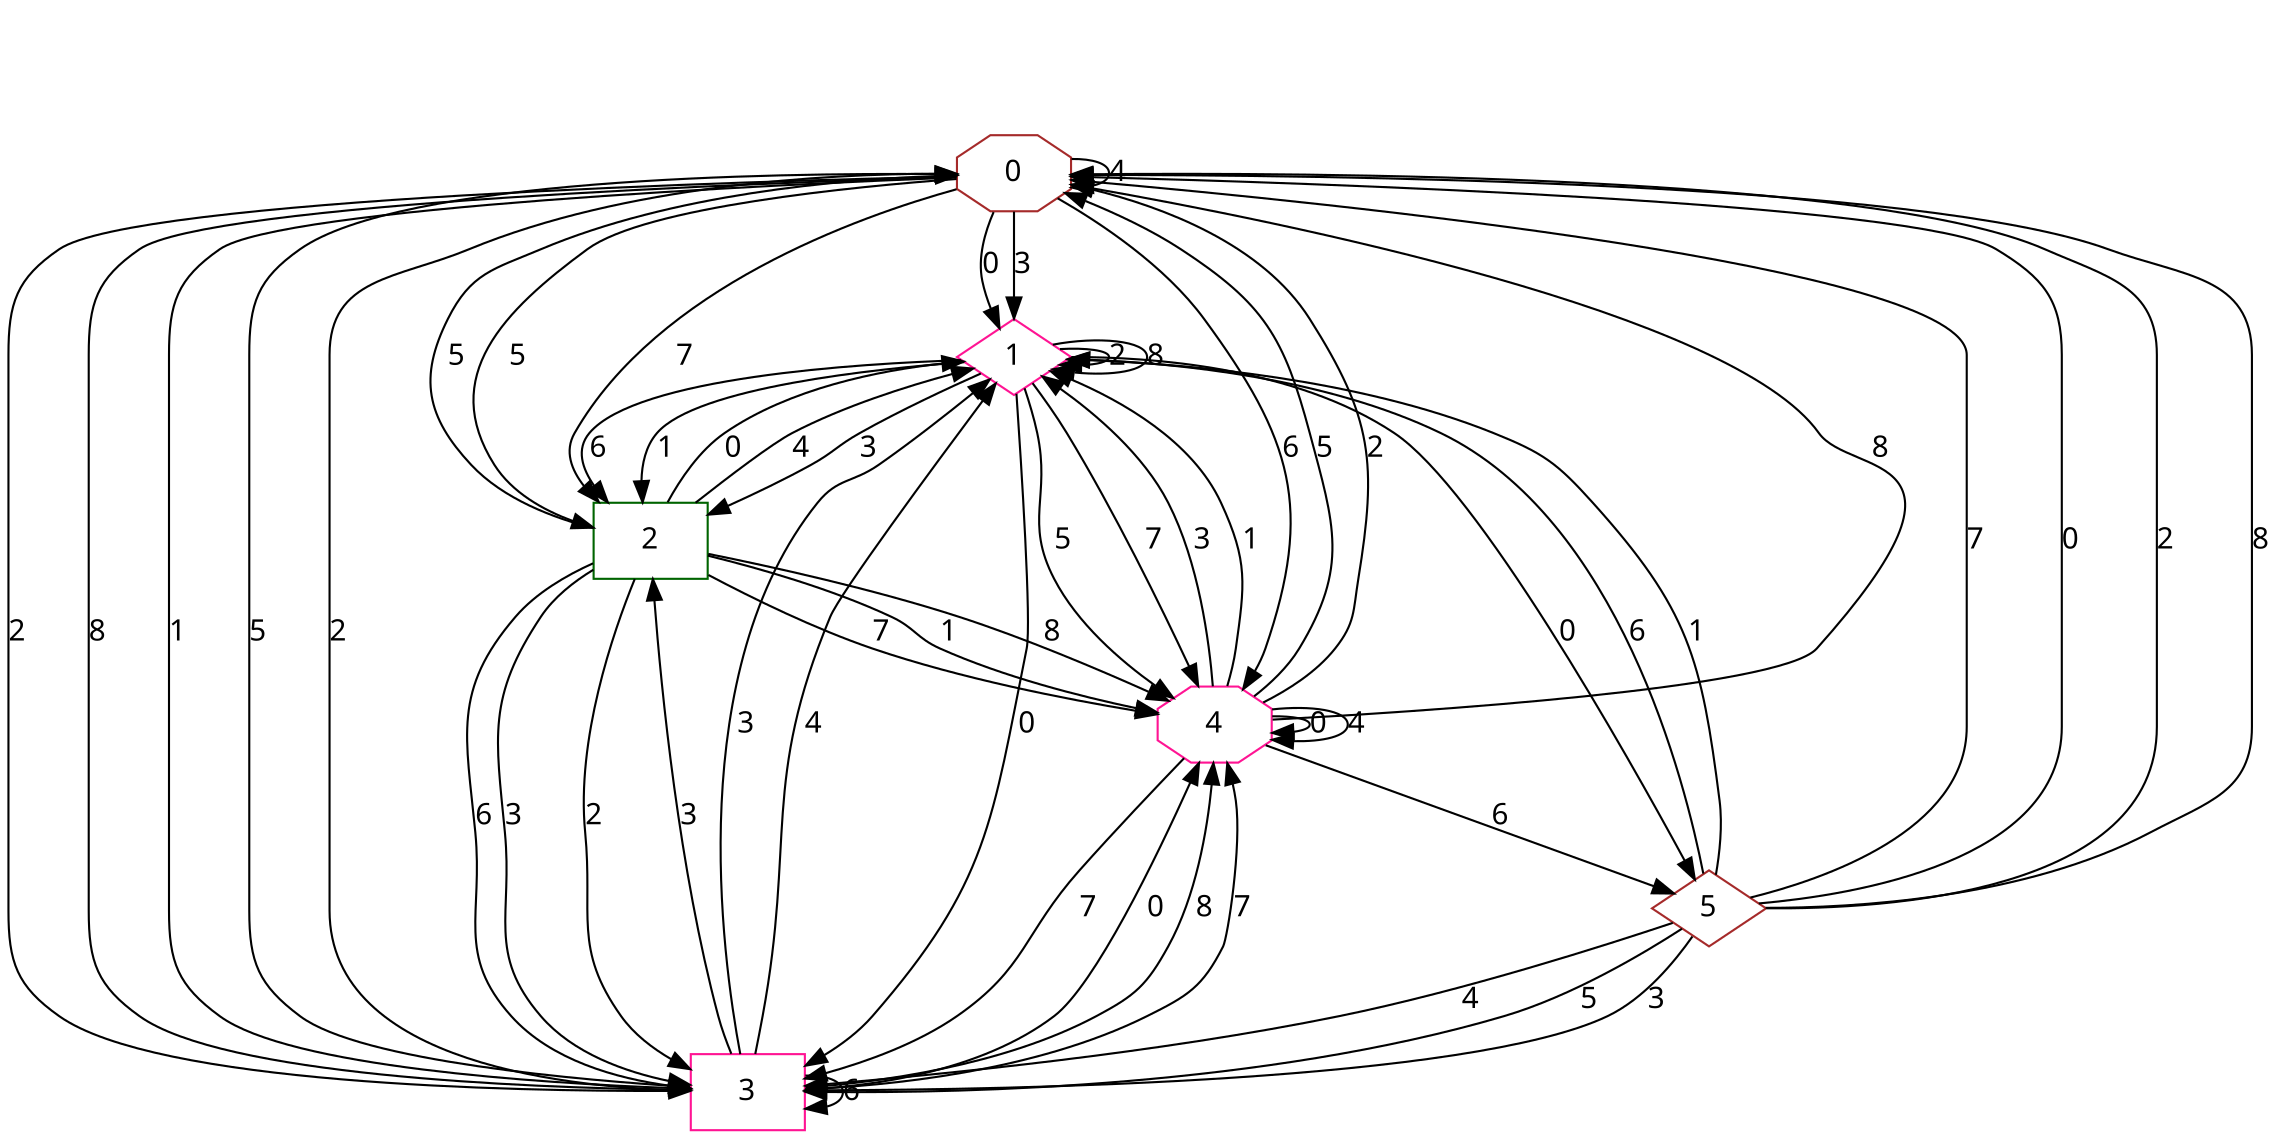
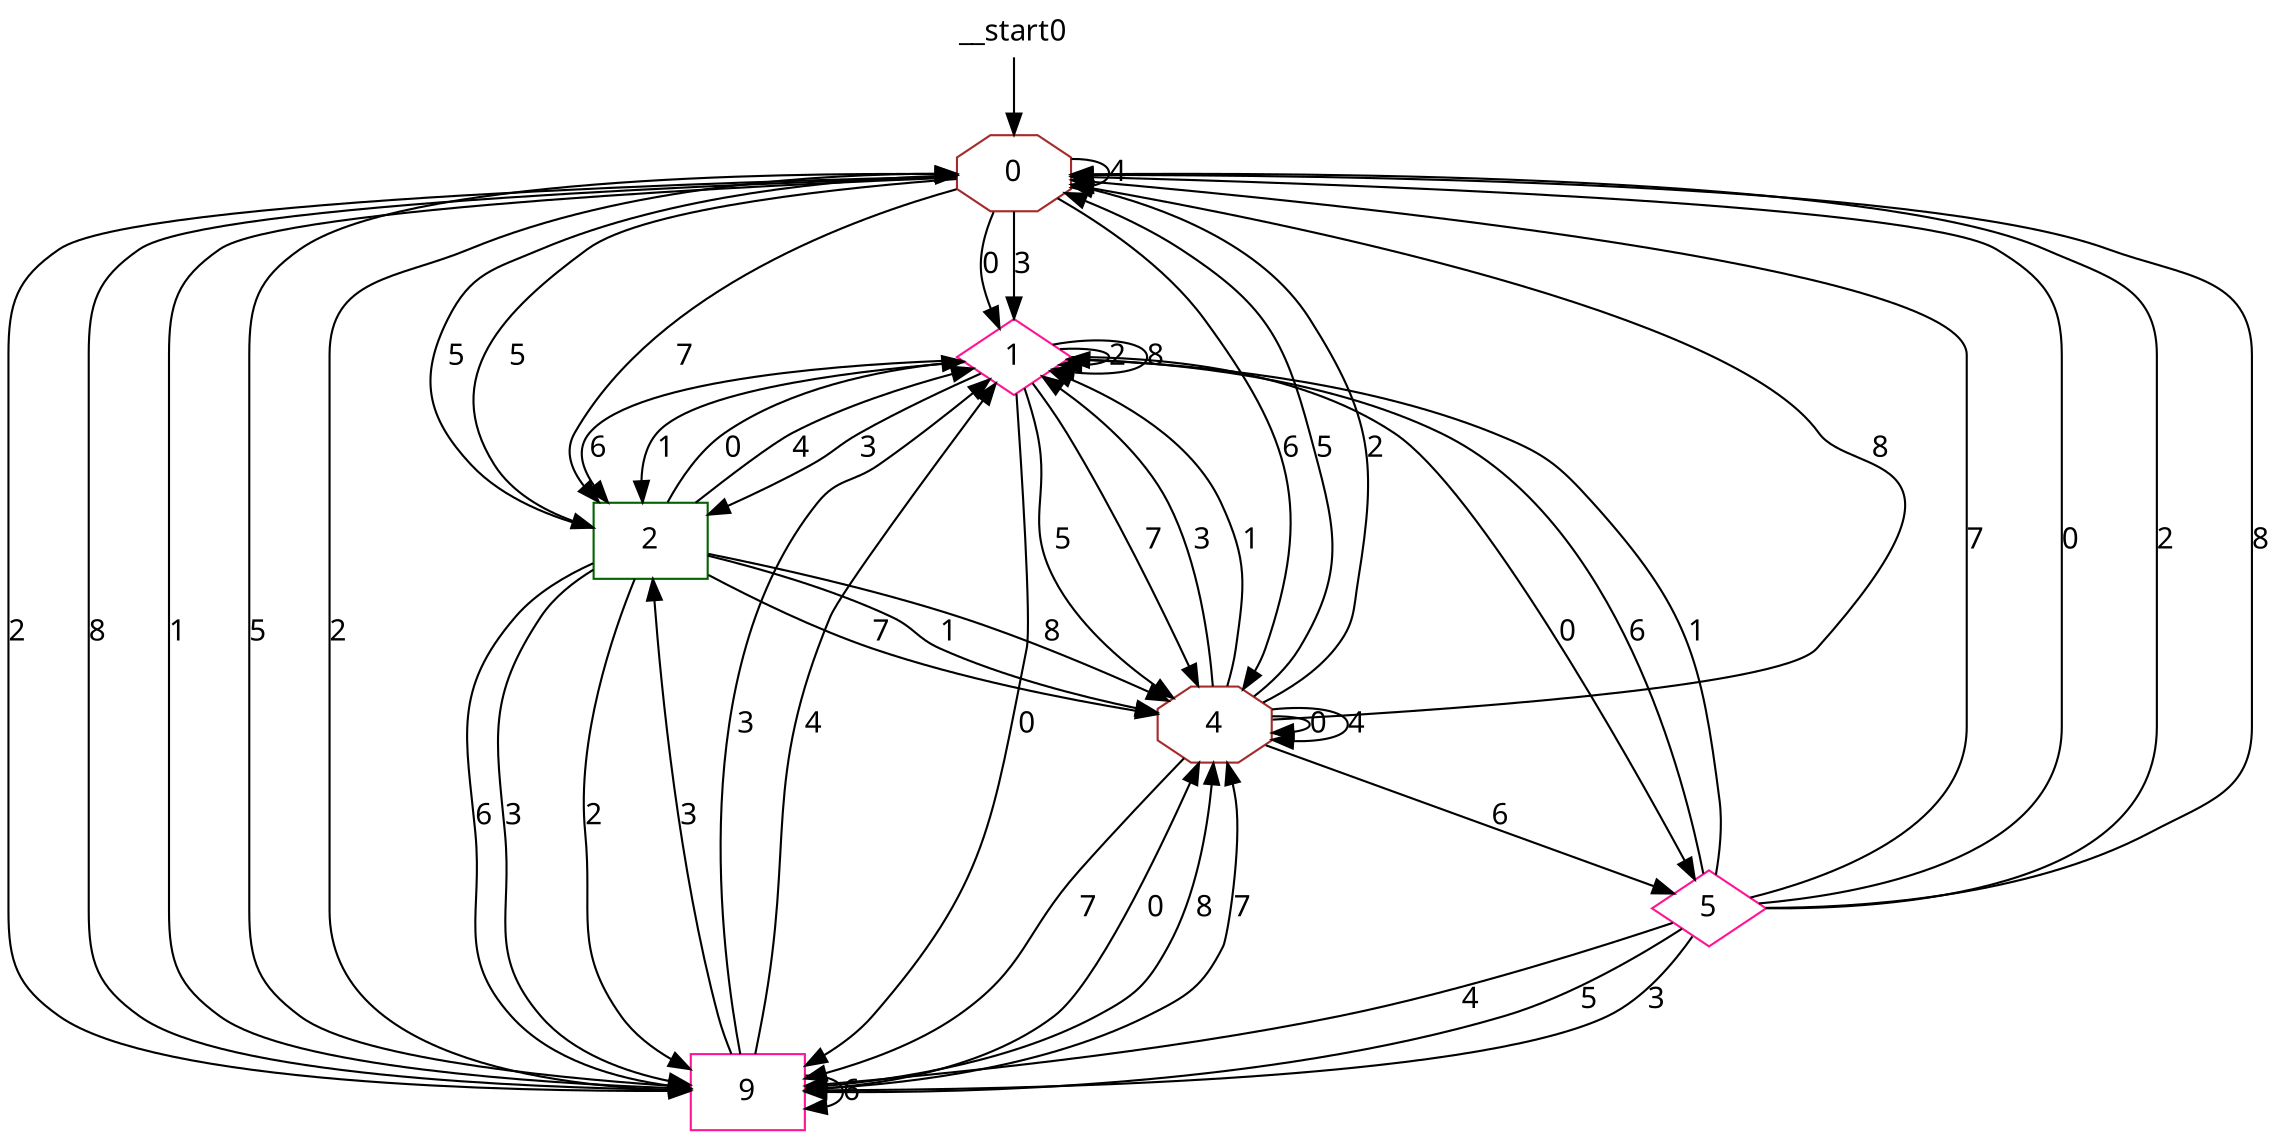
none -> (1014, 33)
(1215, 725) -> (1215, 725)
(1709, 908) -> (1709, 908)
(748, 1092) -> (748, 1092)
